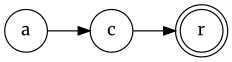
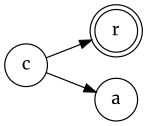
(63, 31) -> (66, 80)
